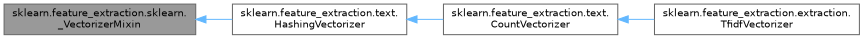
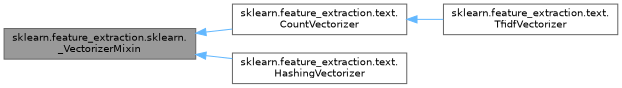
(430, 19) -> (219, 31)
(757, 19) -> (531, 19)
